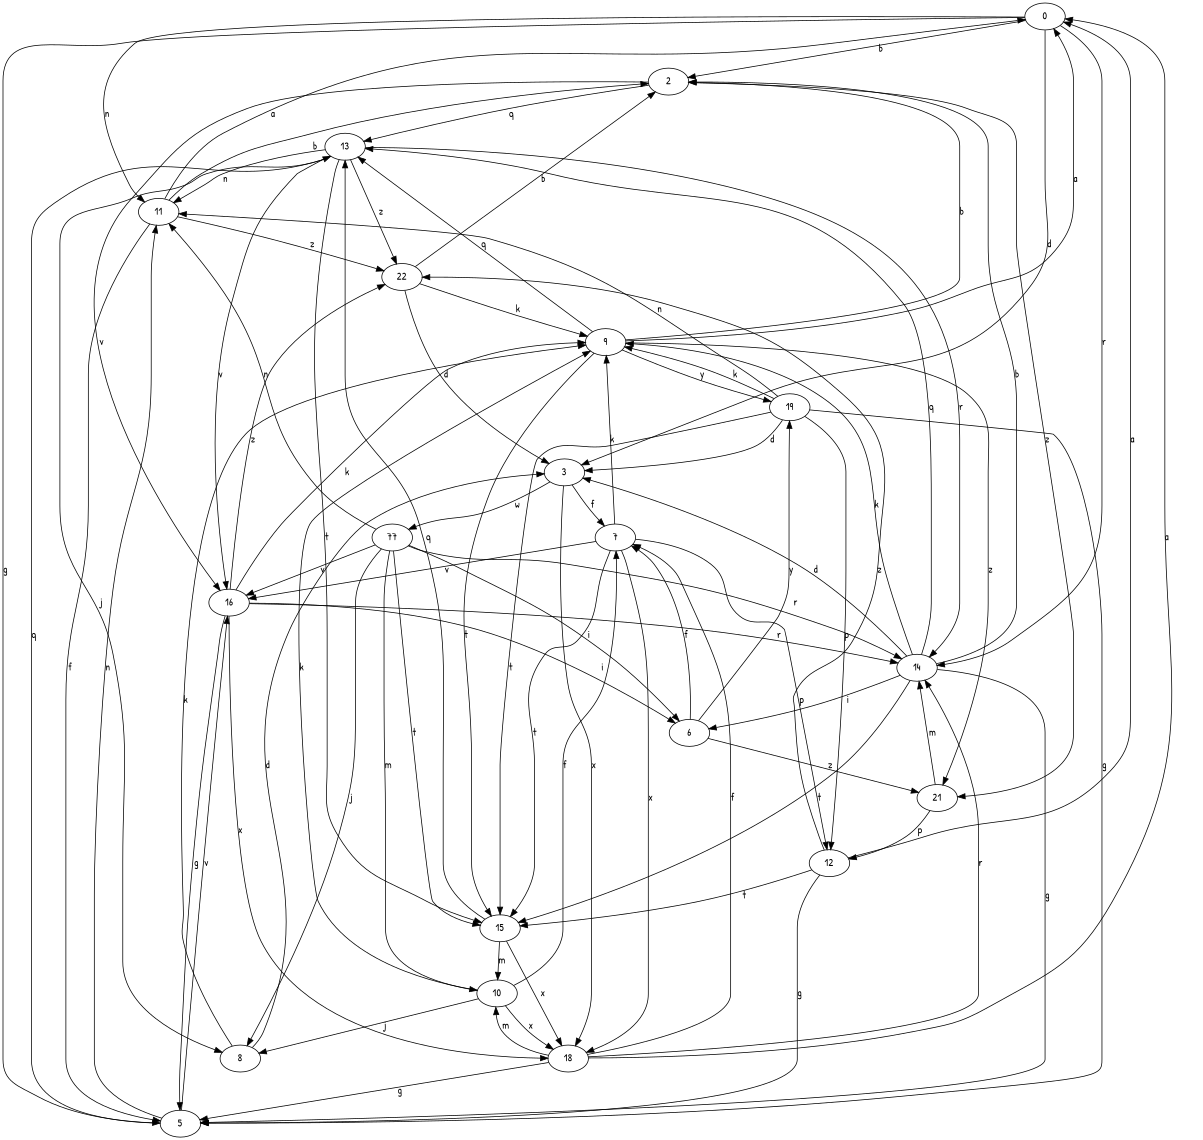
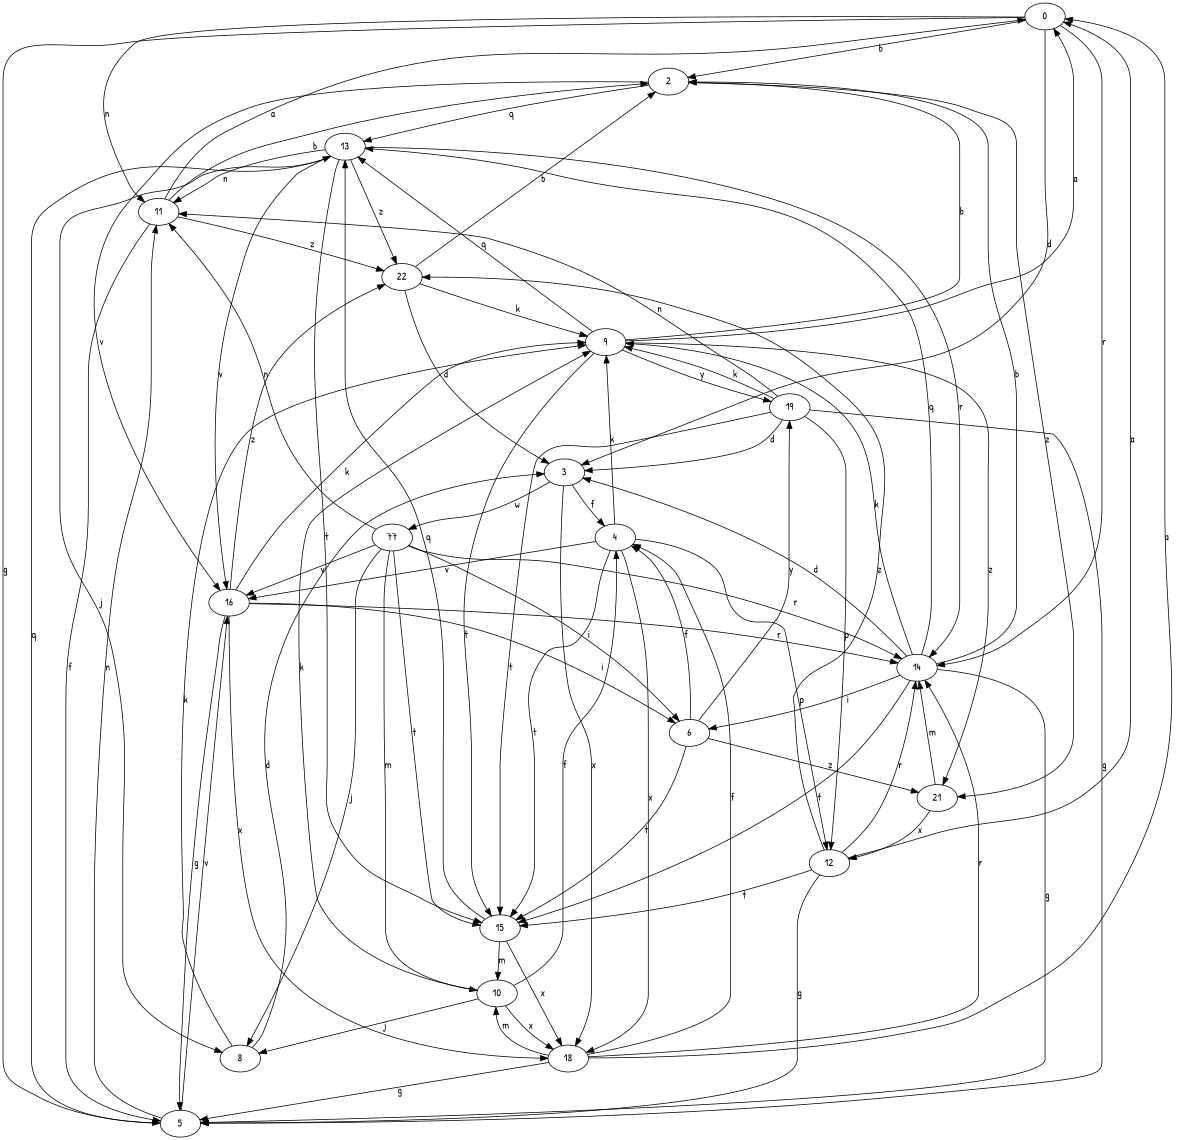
(615, 538) -> (615, 538)
none -> (893, 778)
(920, 831) -> (920, 831)
none -> (623, 848)
